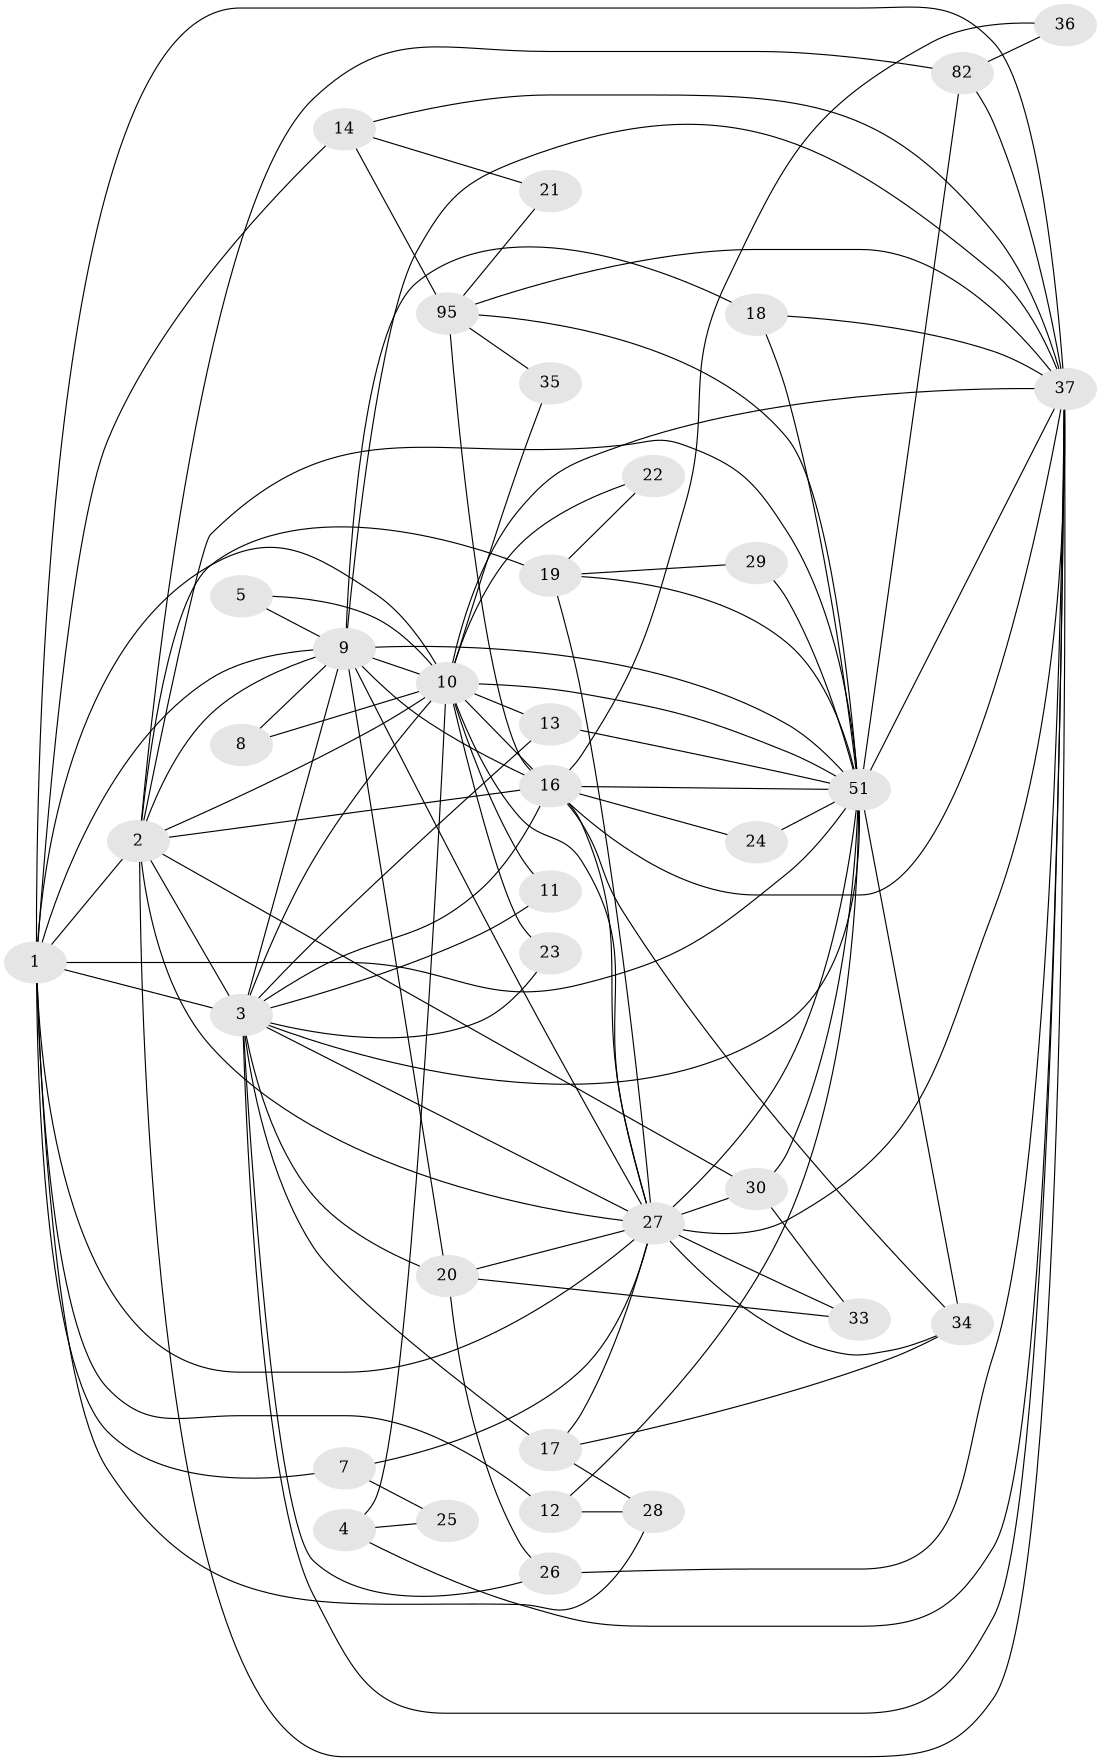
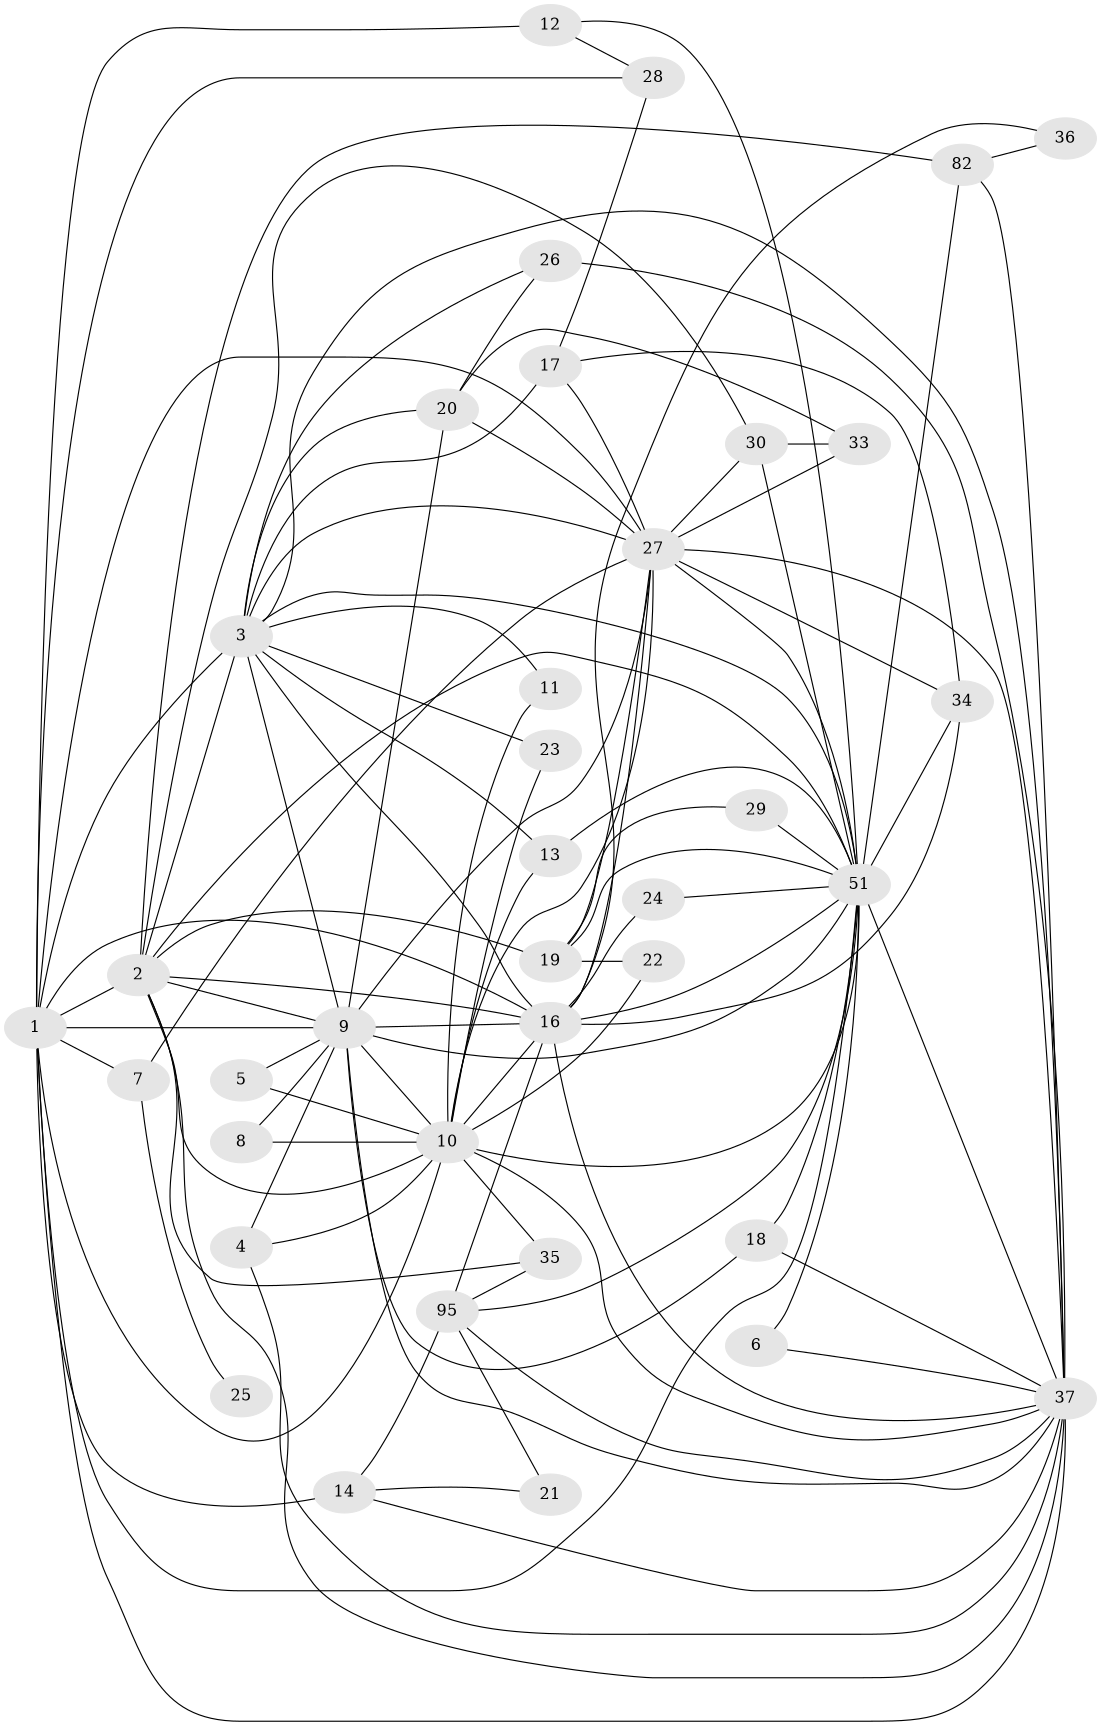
(326, 839) -> none
none -> (278, 924)
(311, 1125) -> (215, 1280)
none -> (756, 1346)
(396, 1526) -> (295, 1133)
